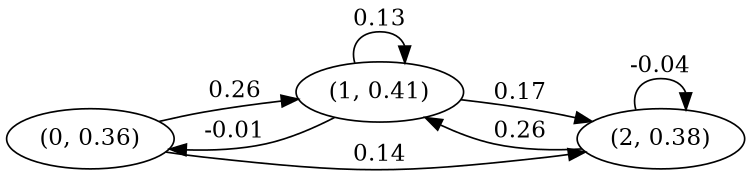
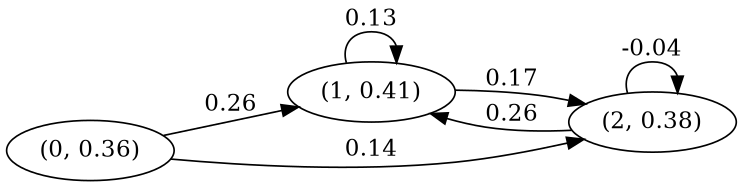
(263, 144) -> none
